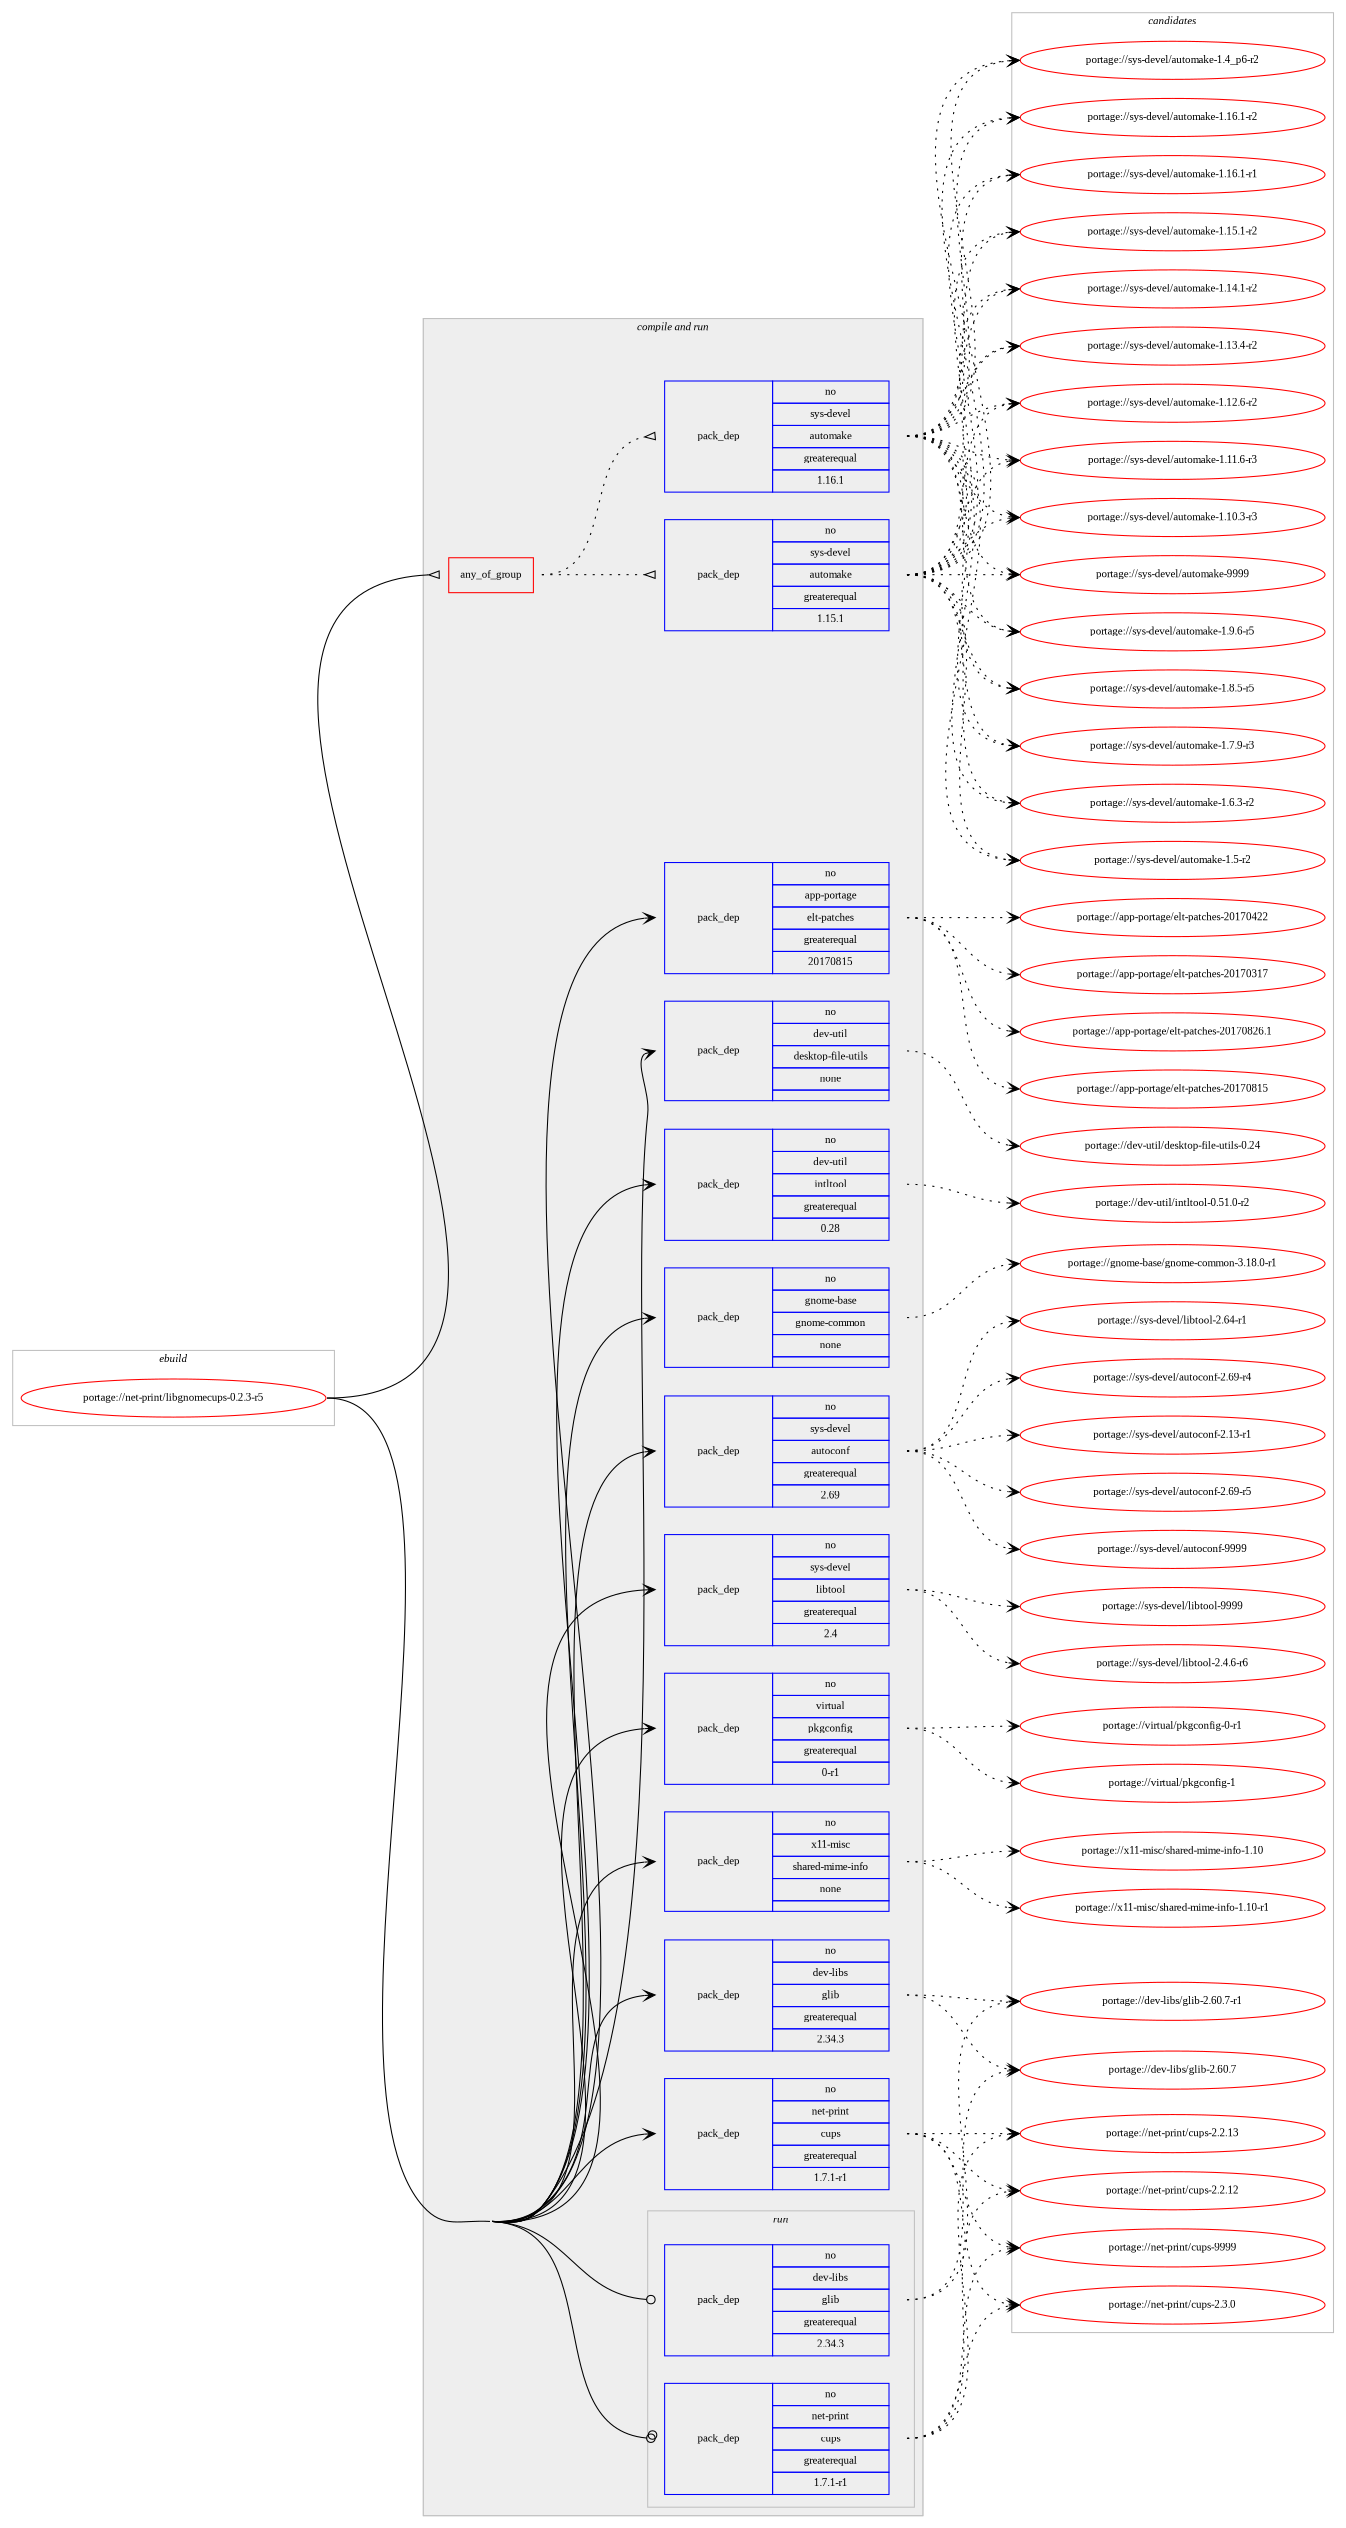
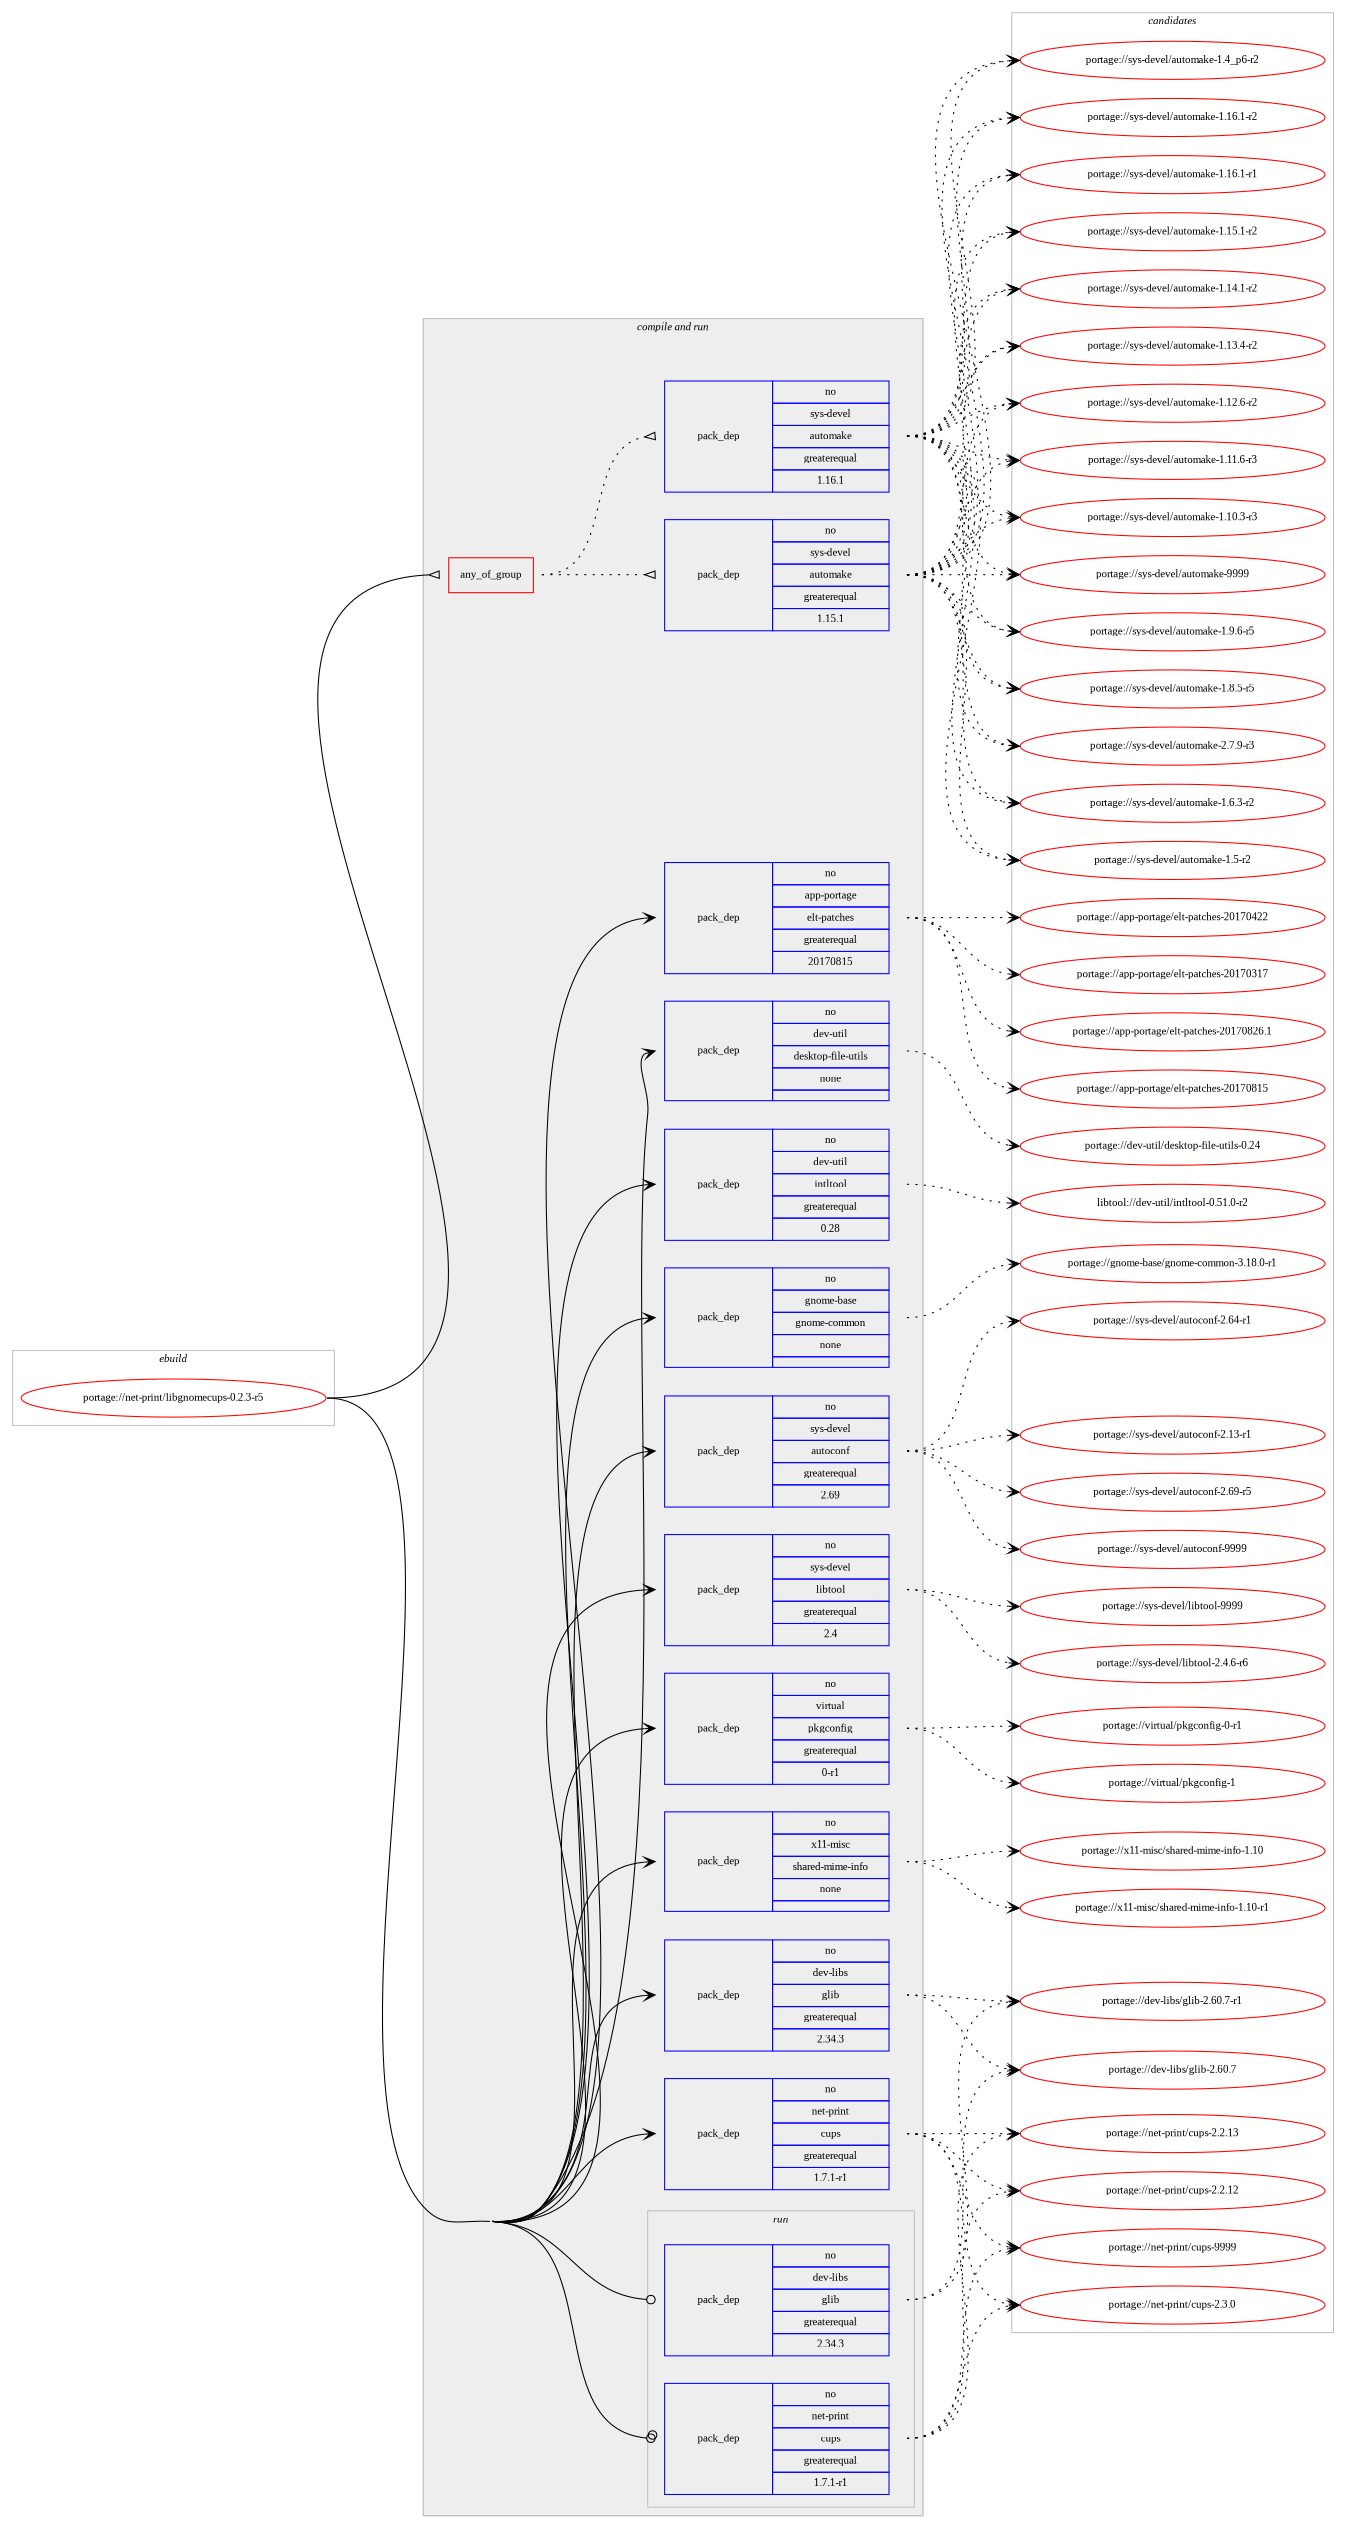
(1173, 746) -> (1173, 746)
(1173, 1203) -> (1173, 1203)
(1173, 1321) -> (1173, 1321)
(1173, 1378) -> none
